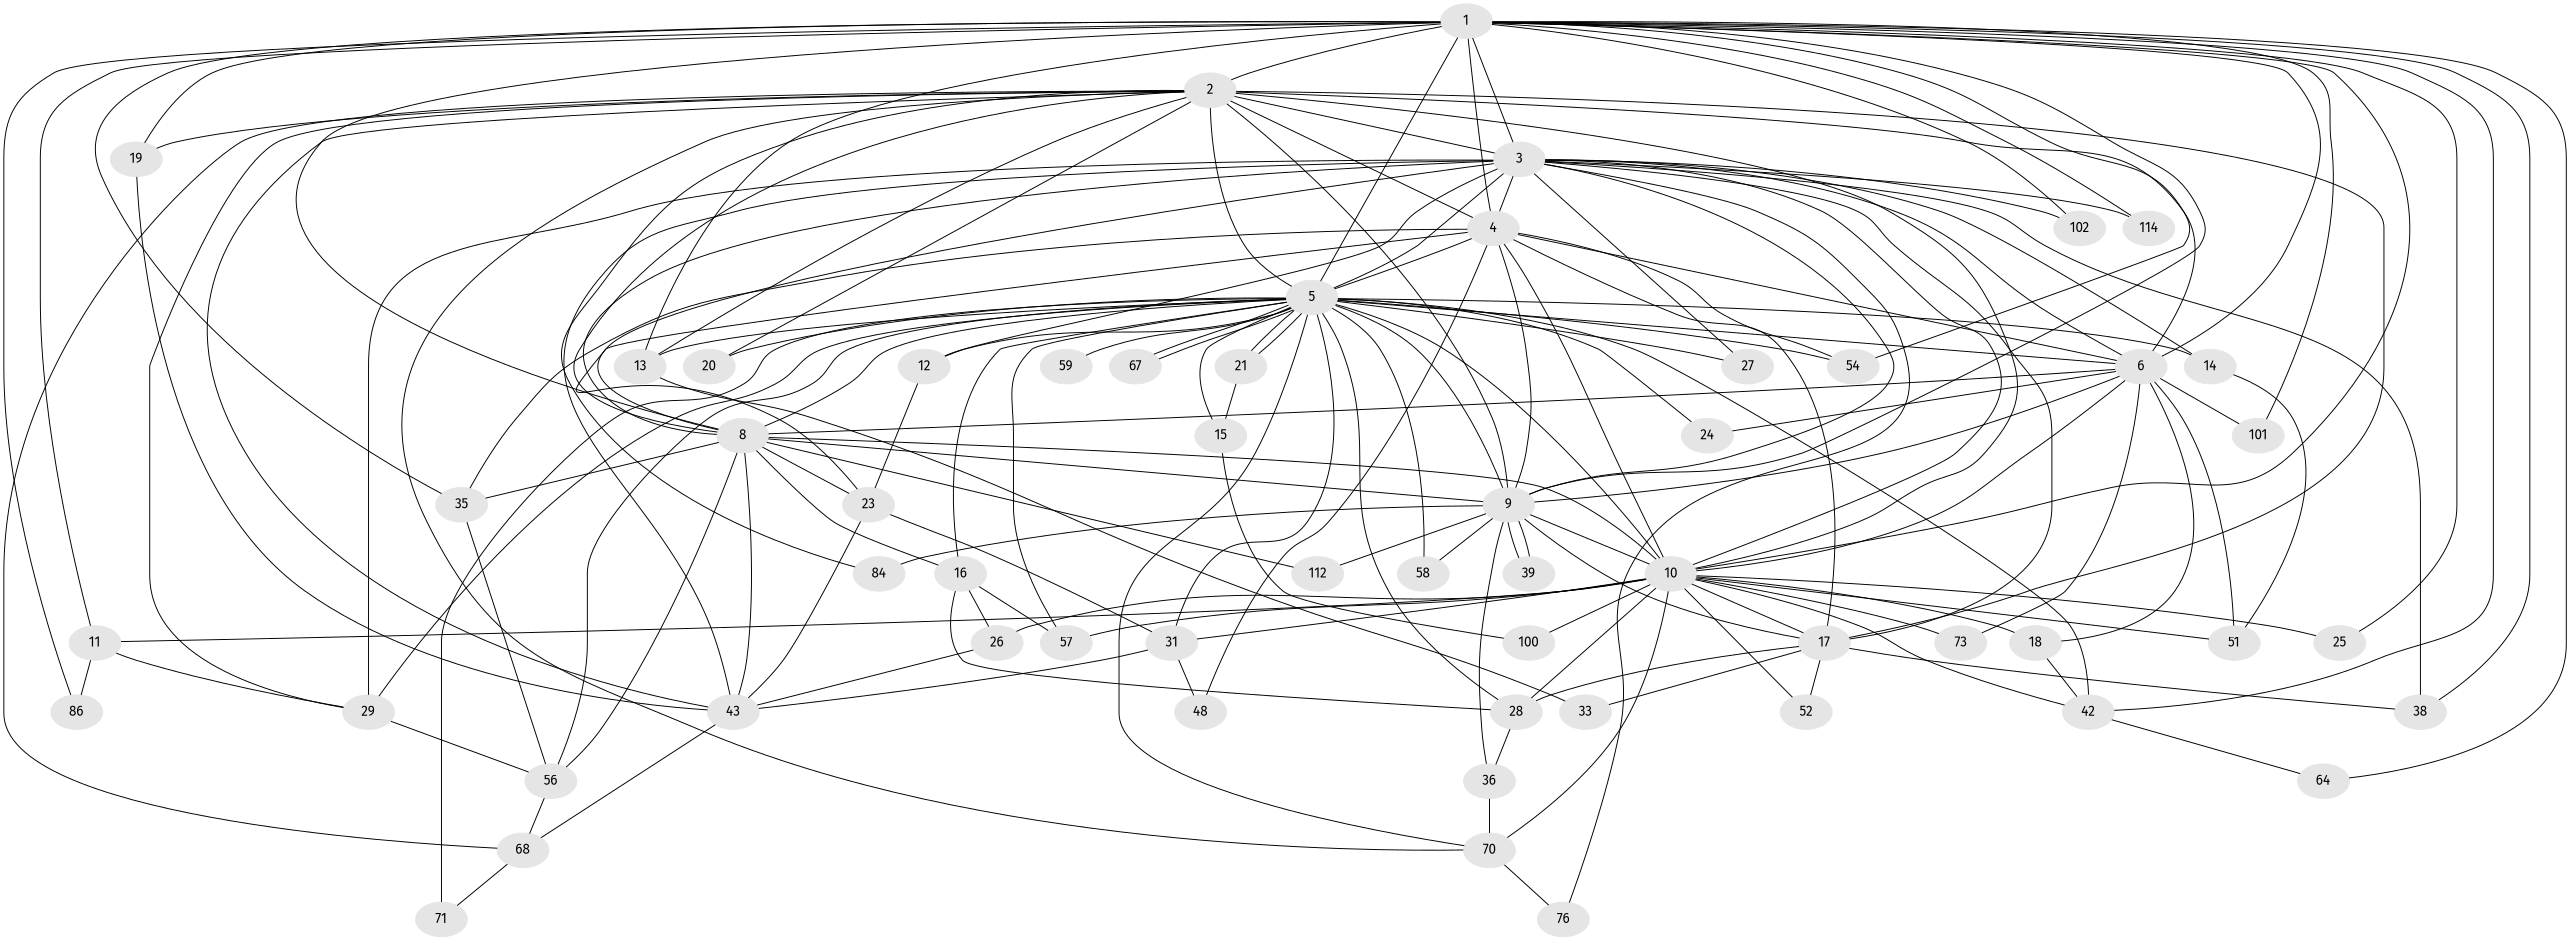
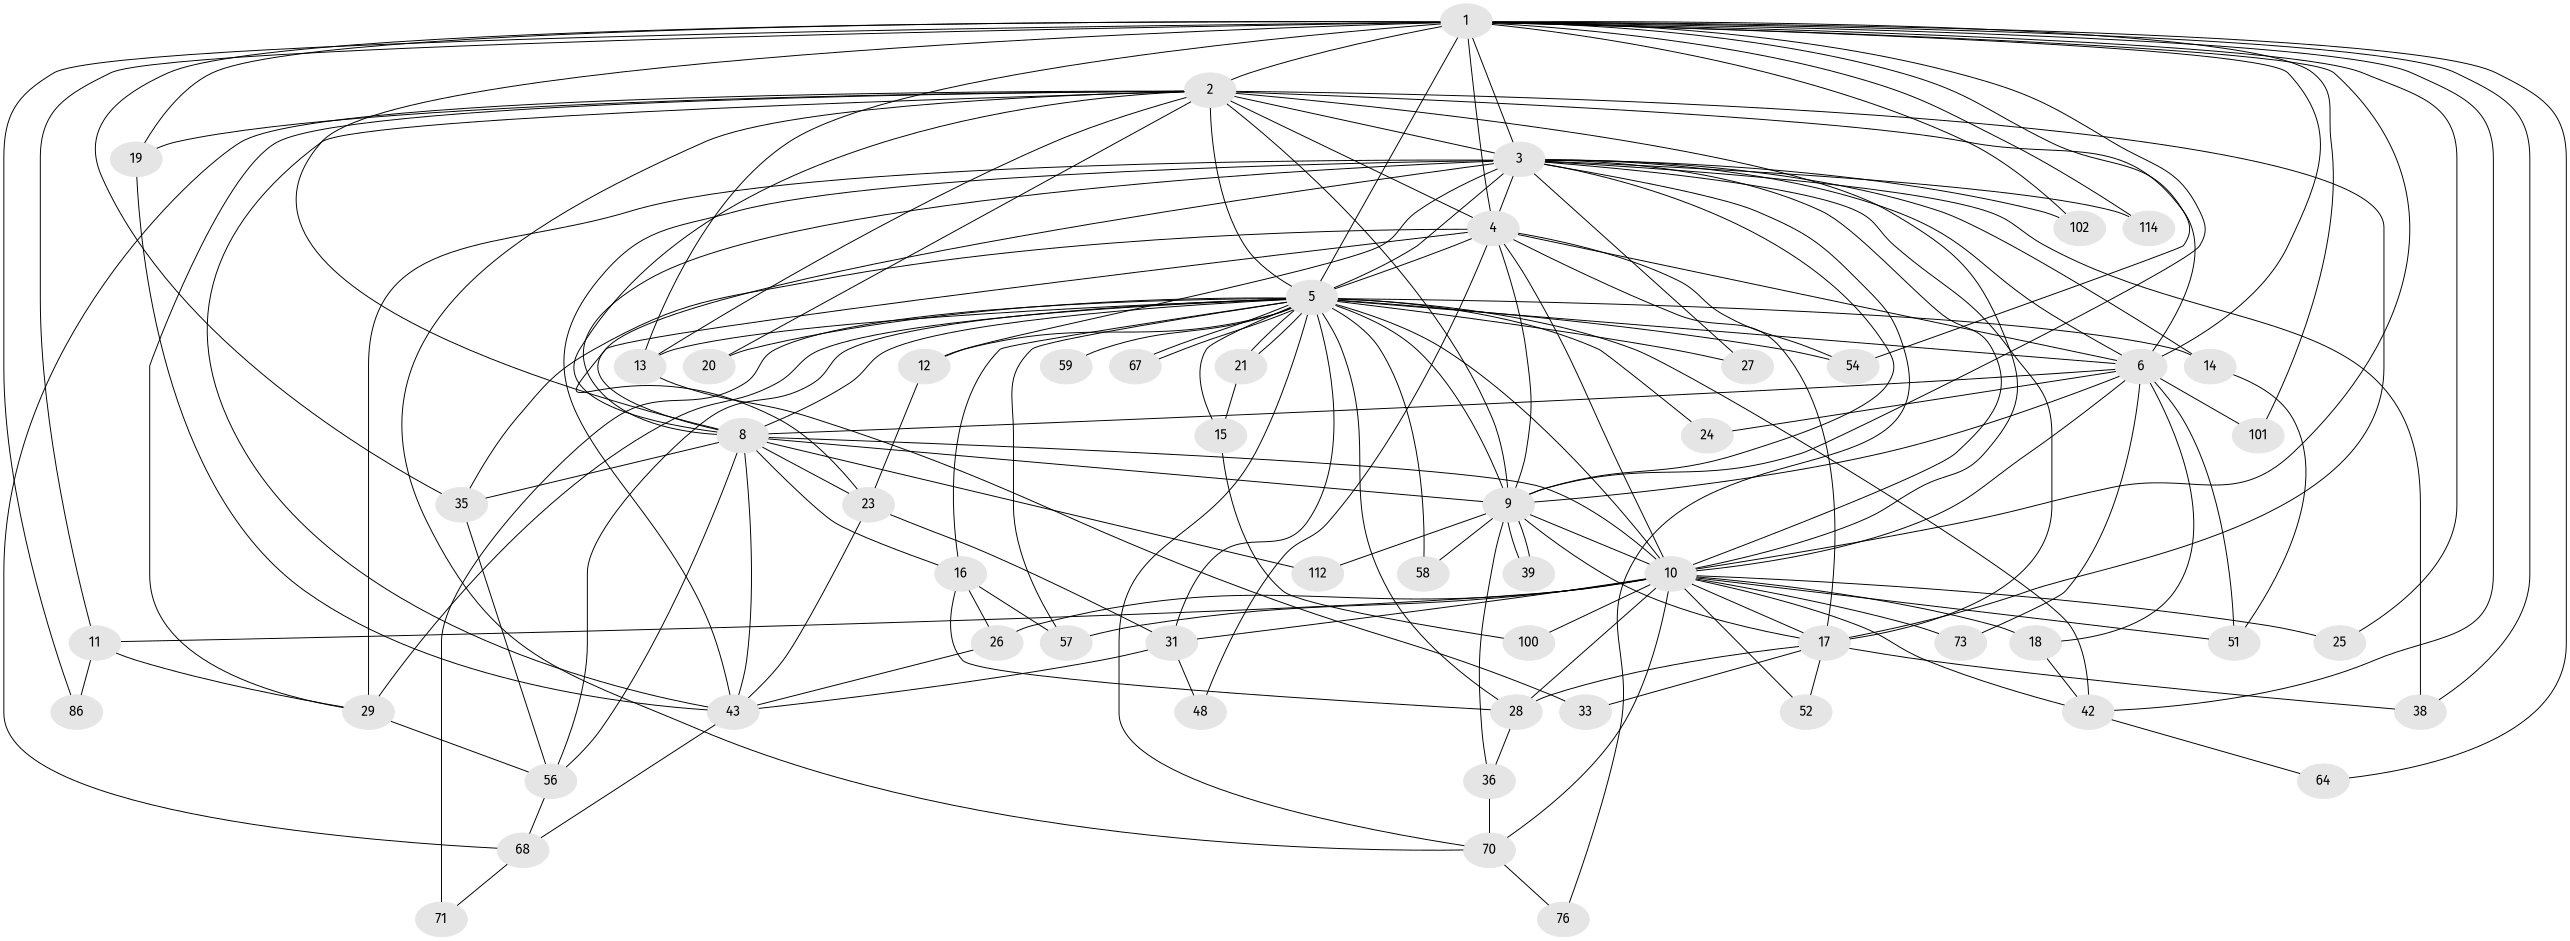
(879, 574) -> none
